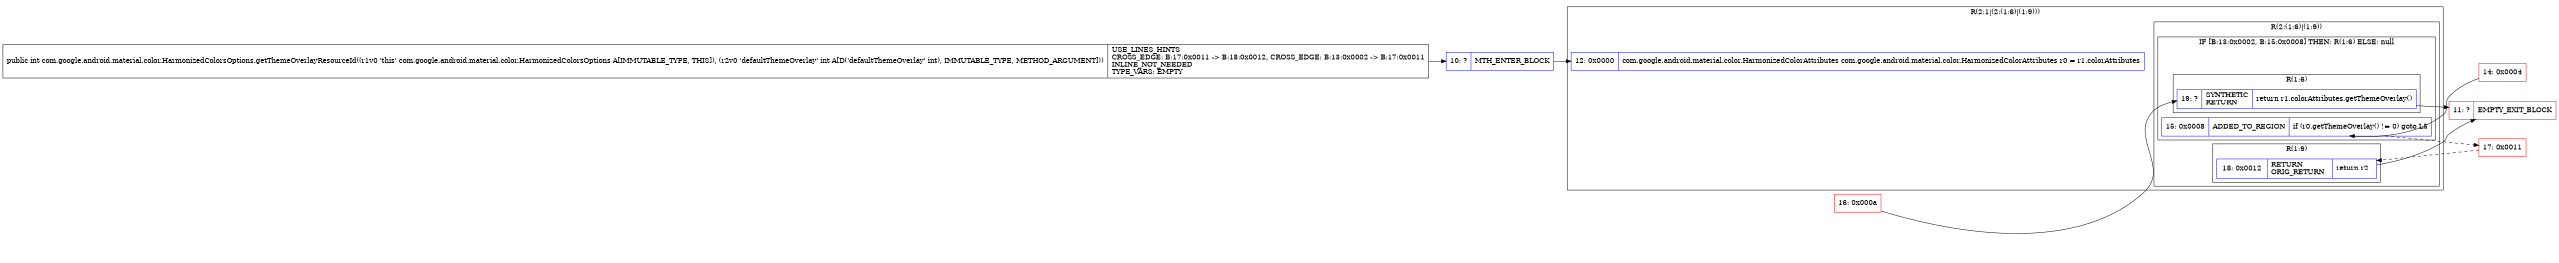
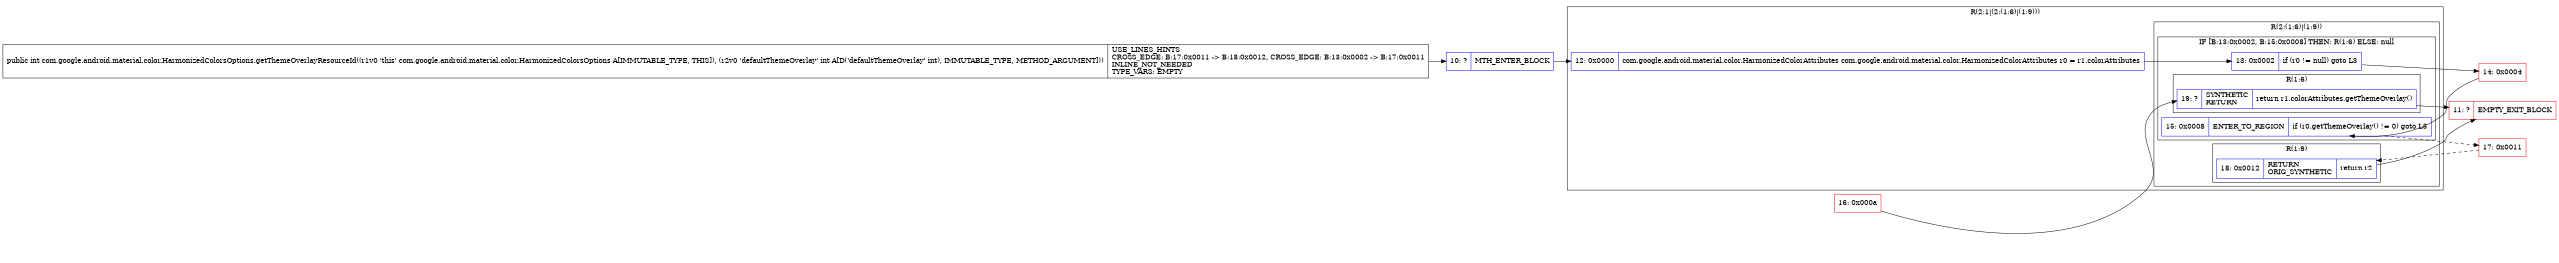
none -> (2297, 61)
(2249, 127) -> (2249, 127)
(2298, 172) -> (2300, 172)
